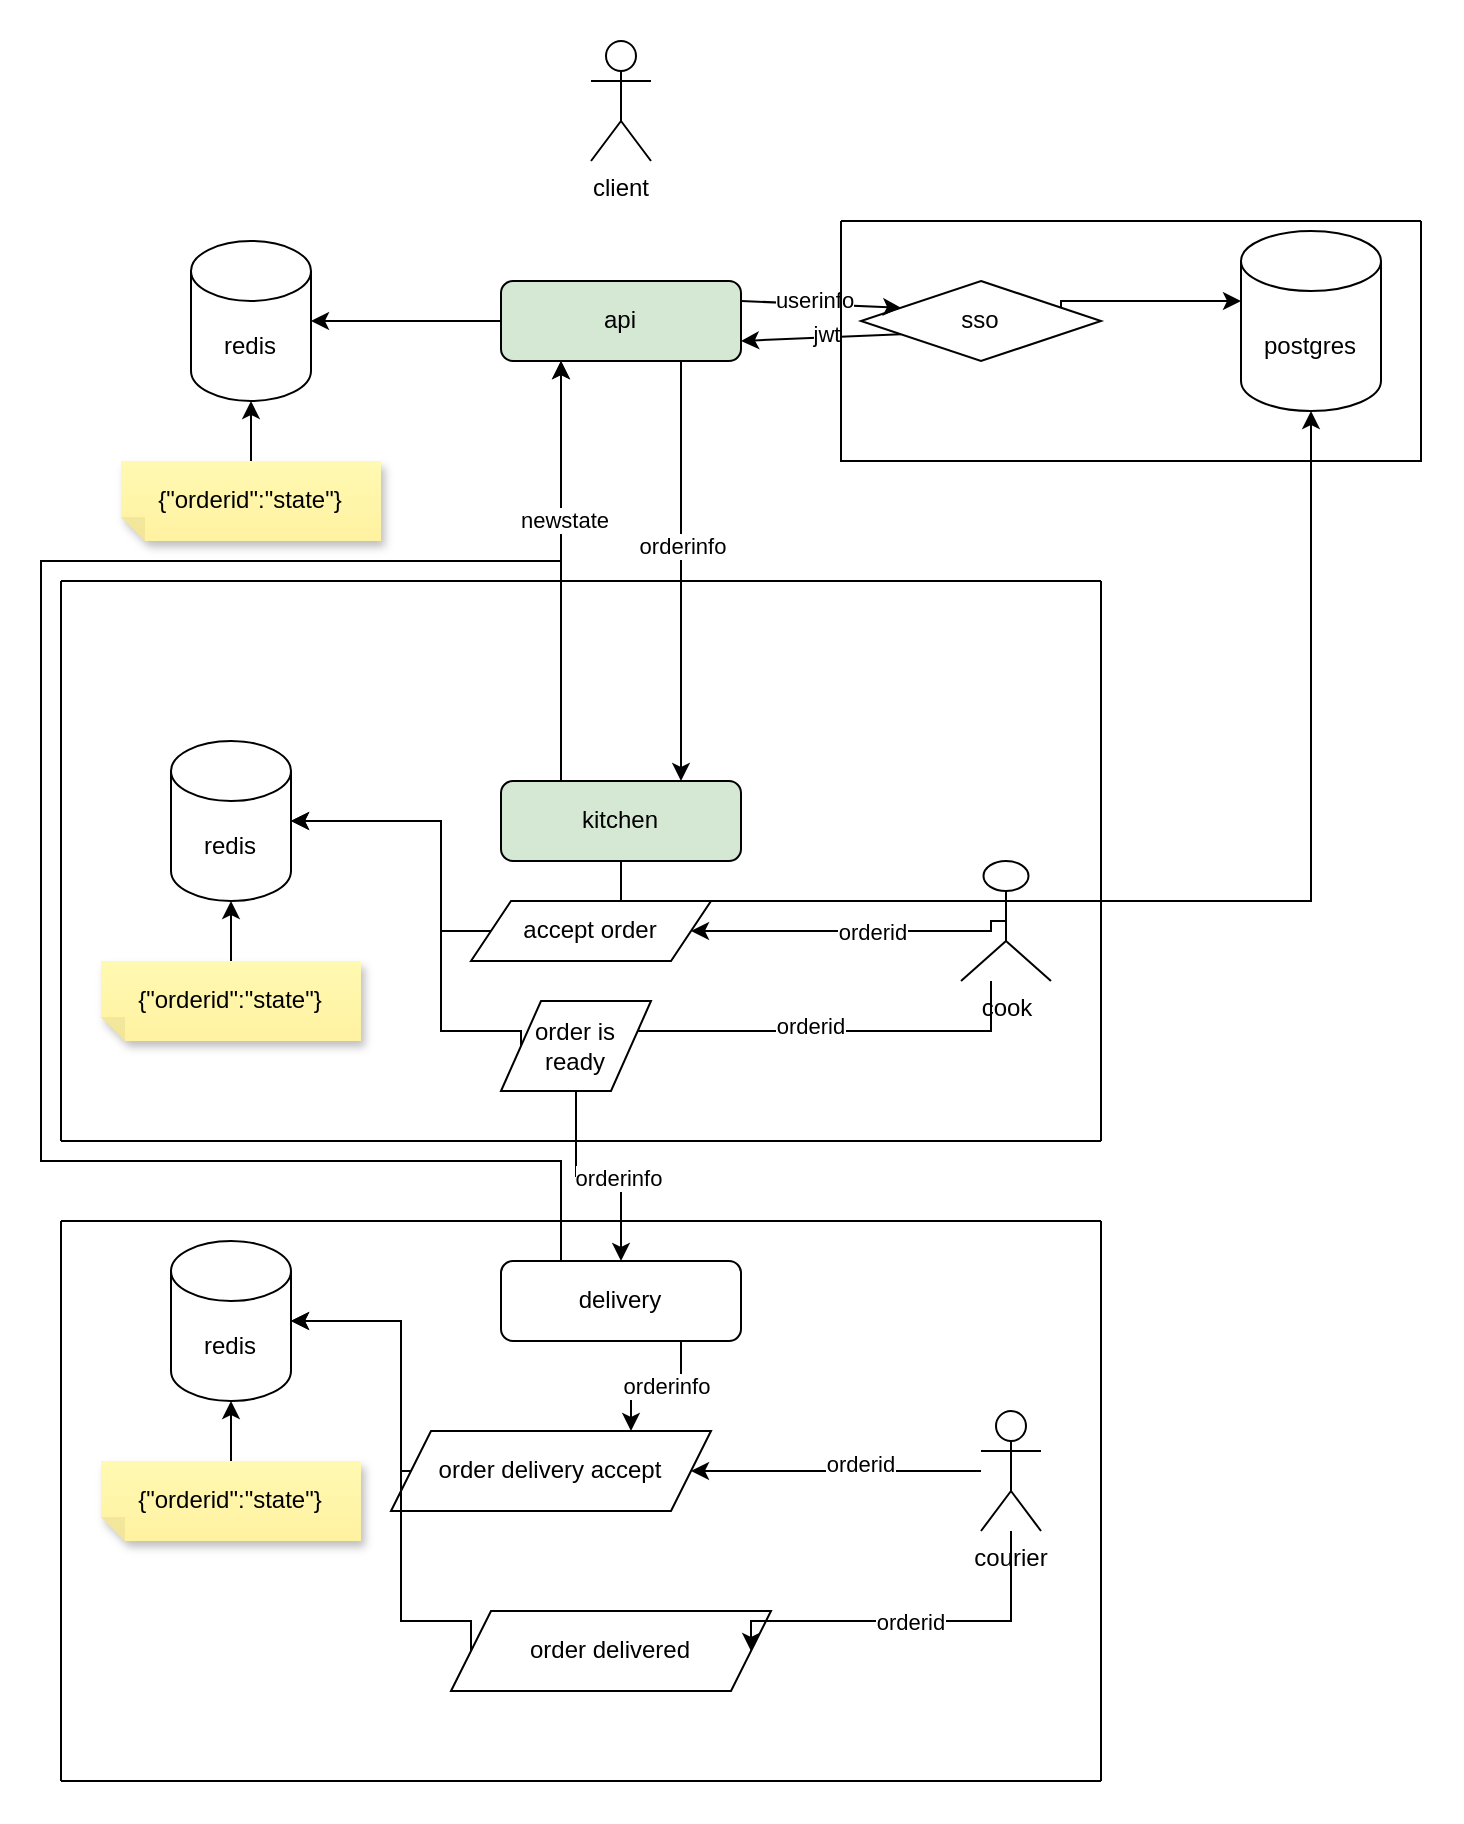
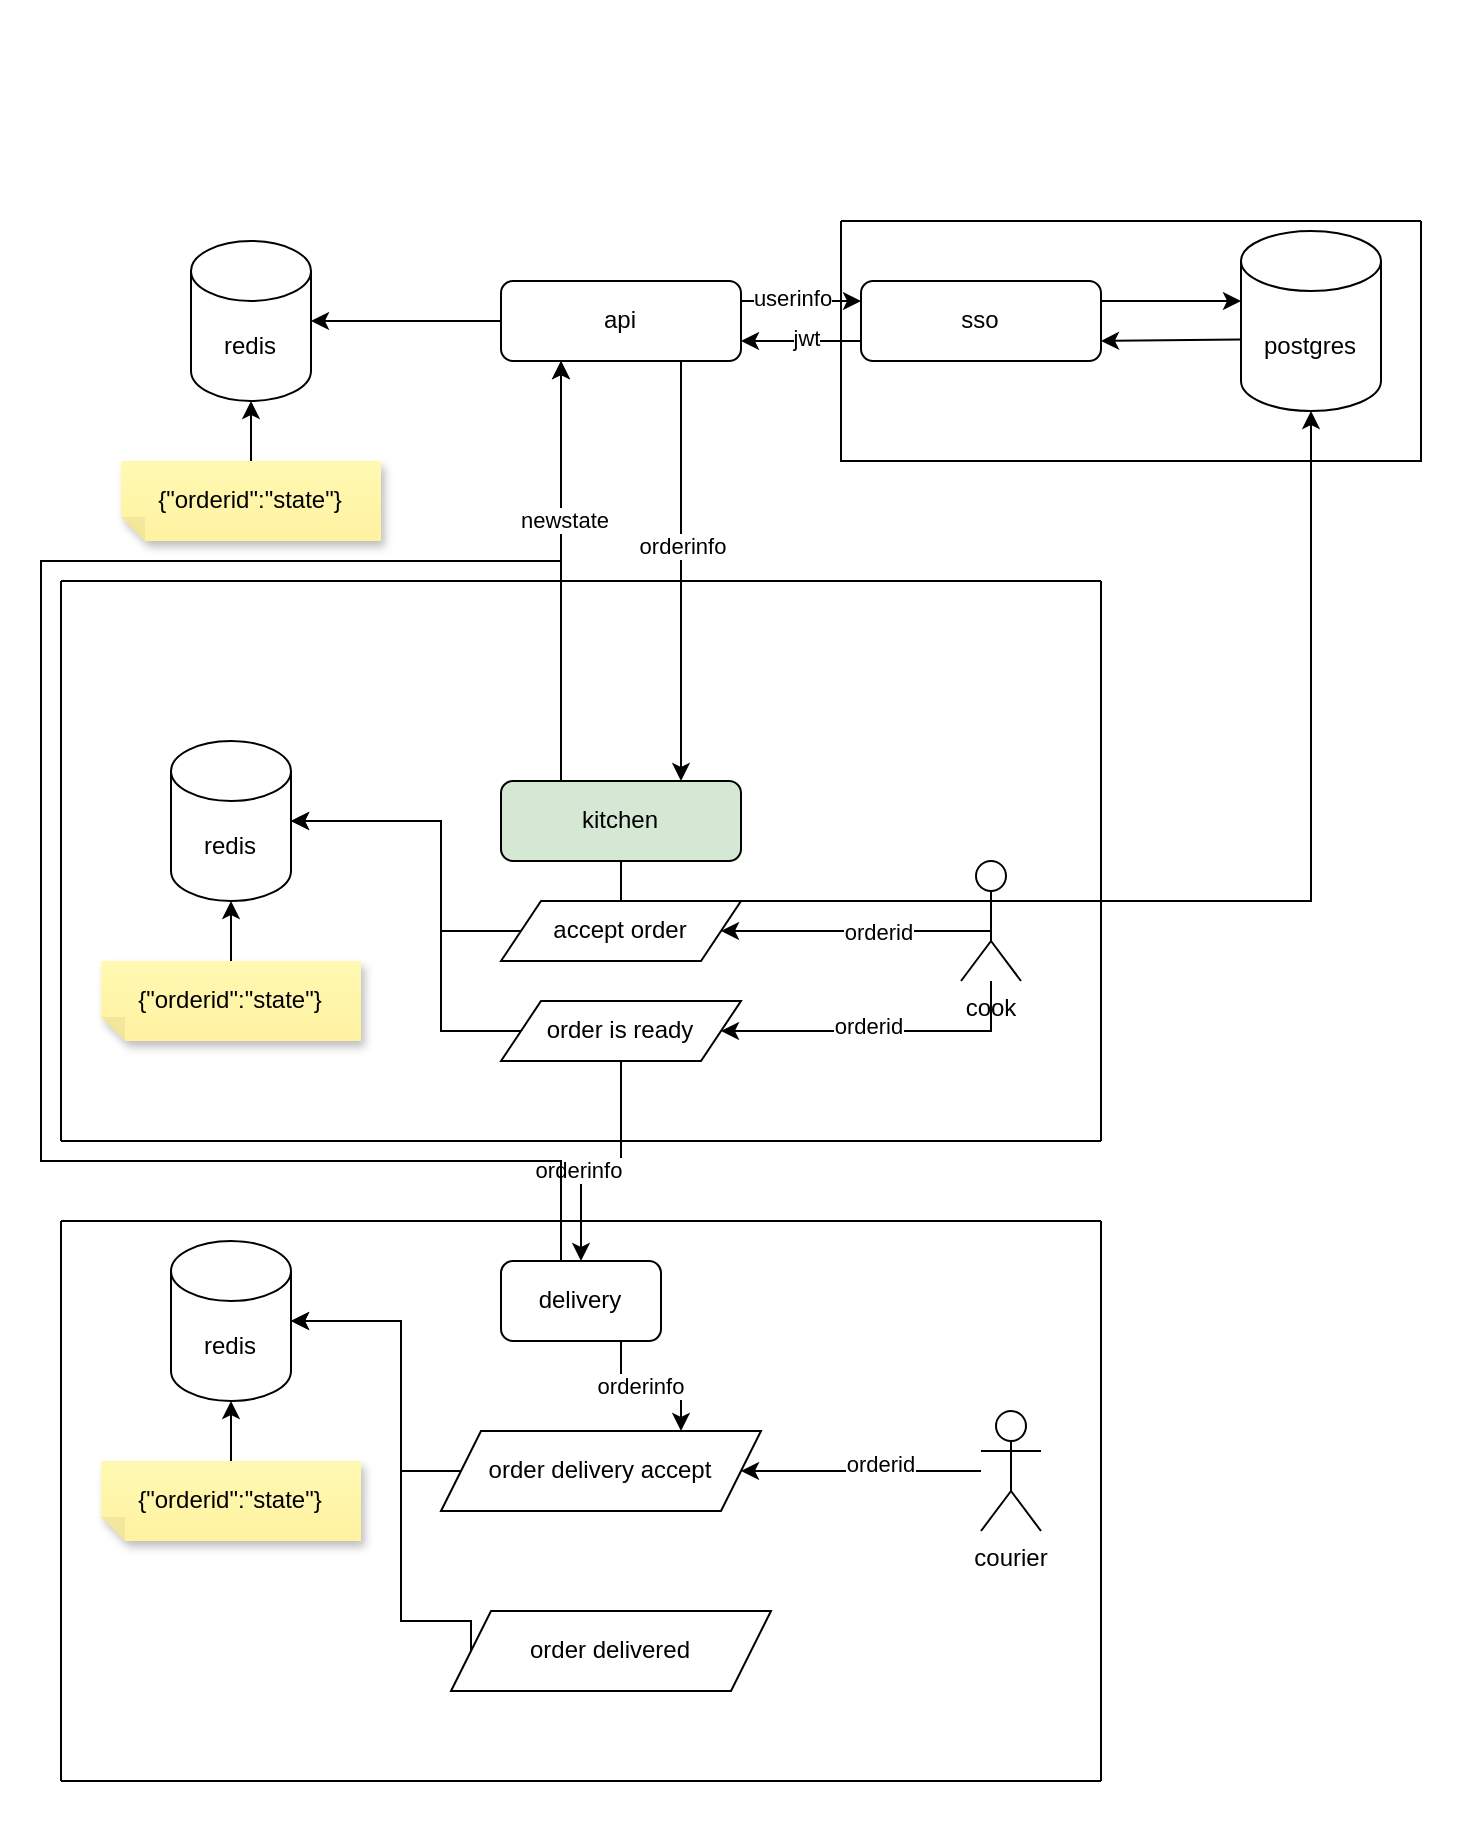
(621, 101) -> none
(621, 321) -> (621, 321)
(981, 321) -> (981, 321)
none -> (1177, 340)
(1006, 921) -> (991, 921)
(591, 931) -> (621, 931)
(576, 1046) -> (621, 1031)
(621, 1301) -> (581, 1301)
(551, 1471) -> (601, 1471)
(918, 1621) -> none
